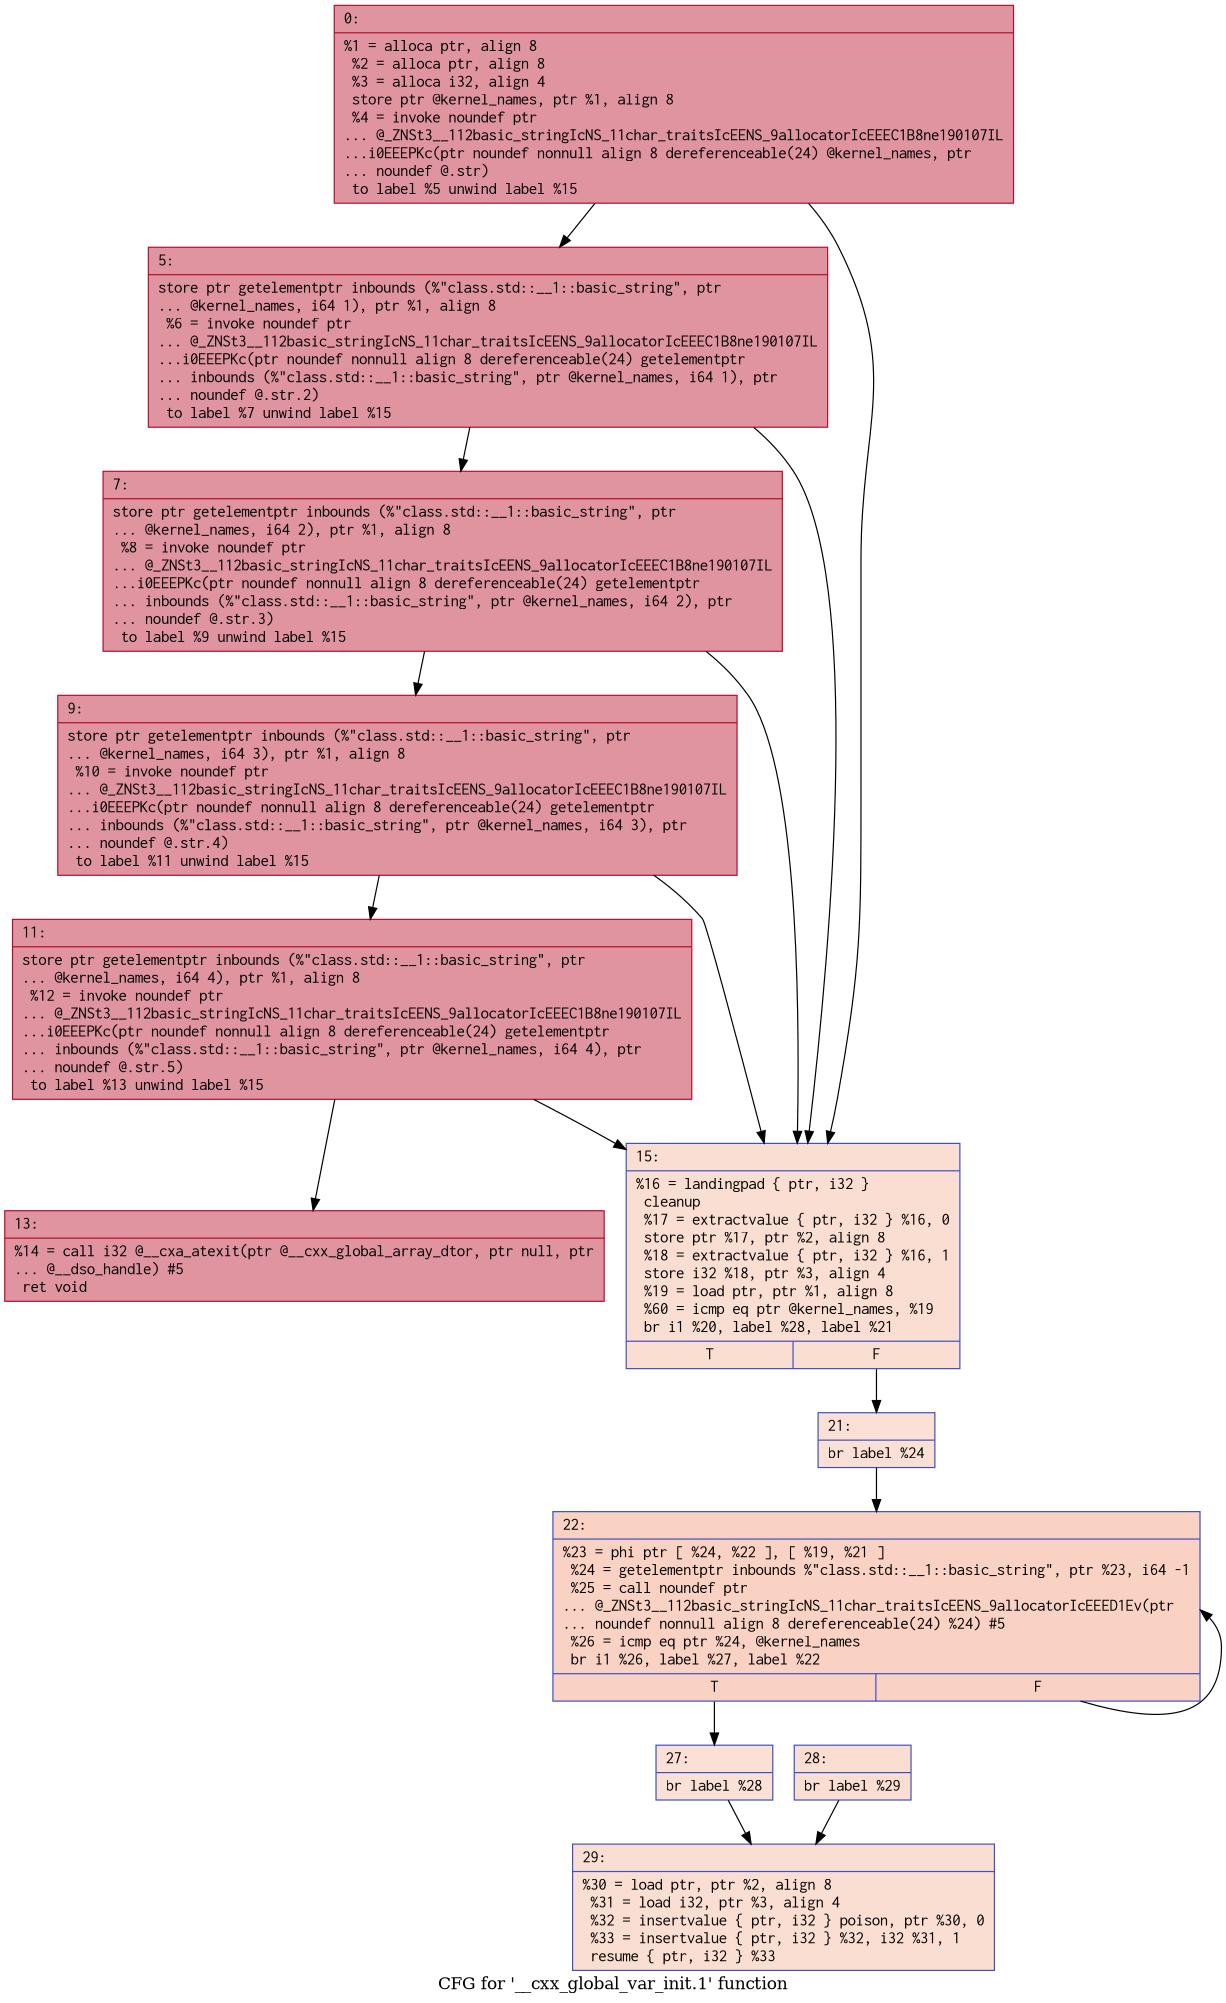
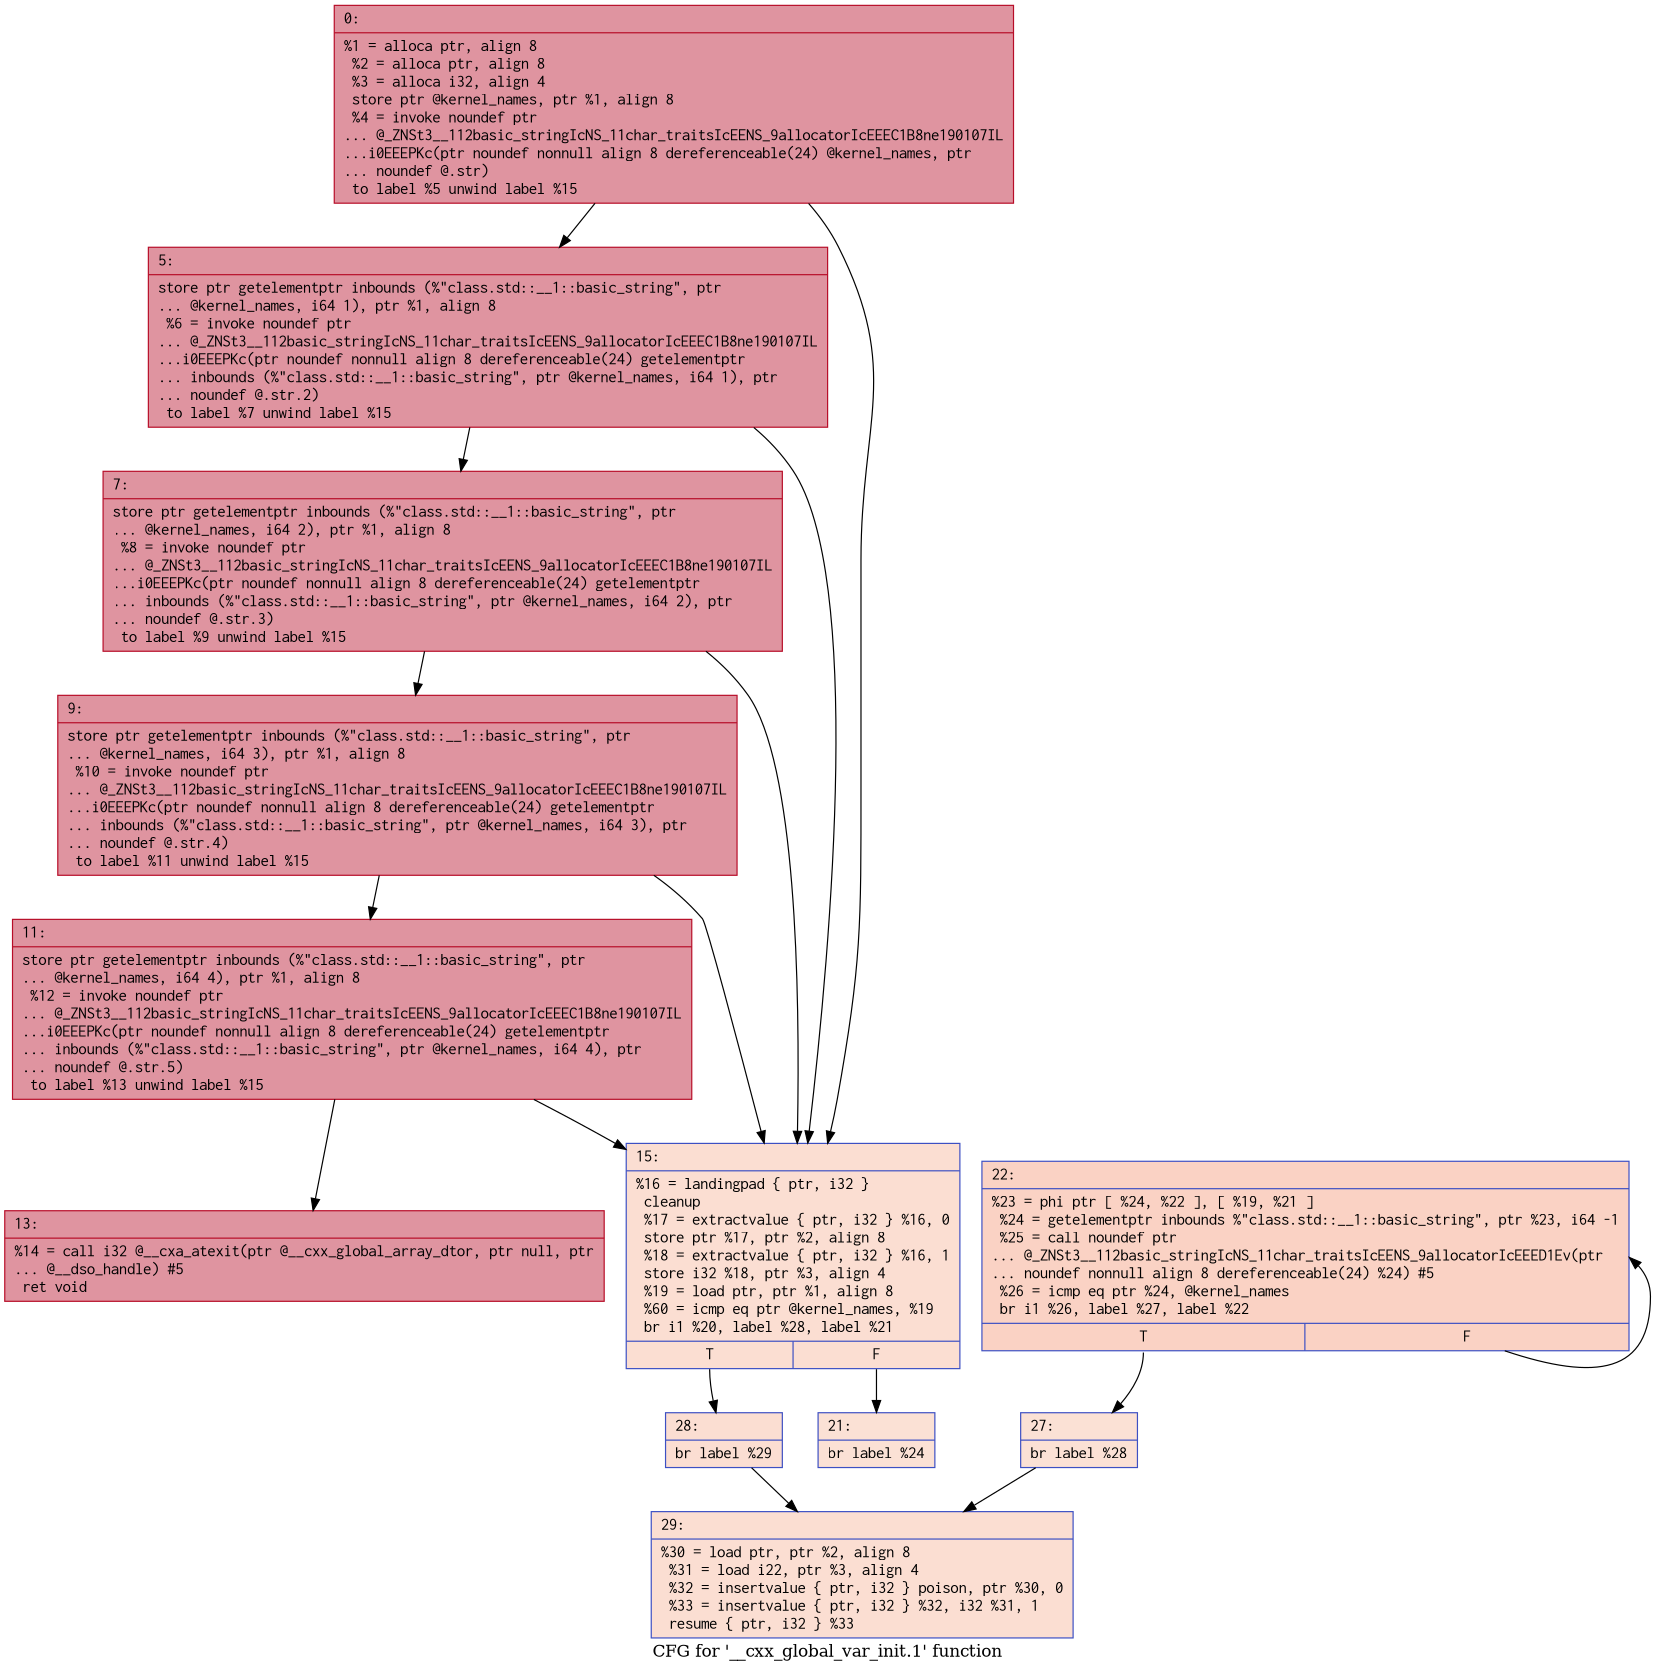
none -> (711, 1385)
(876, 1483) -> none
(711, 1902) -> (790, 1570)
